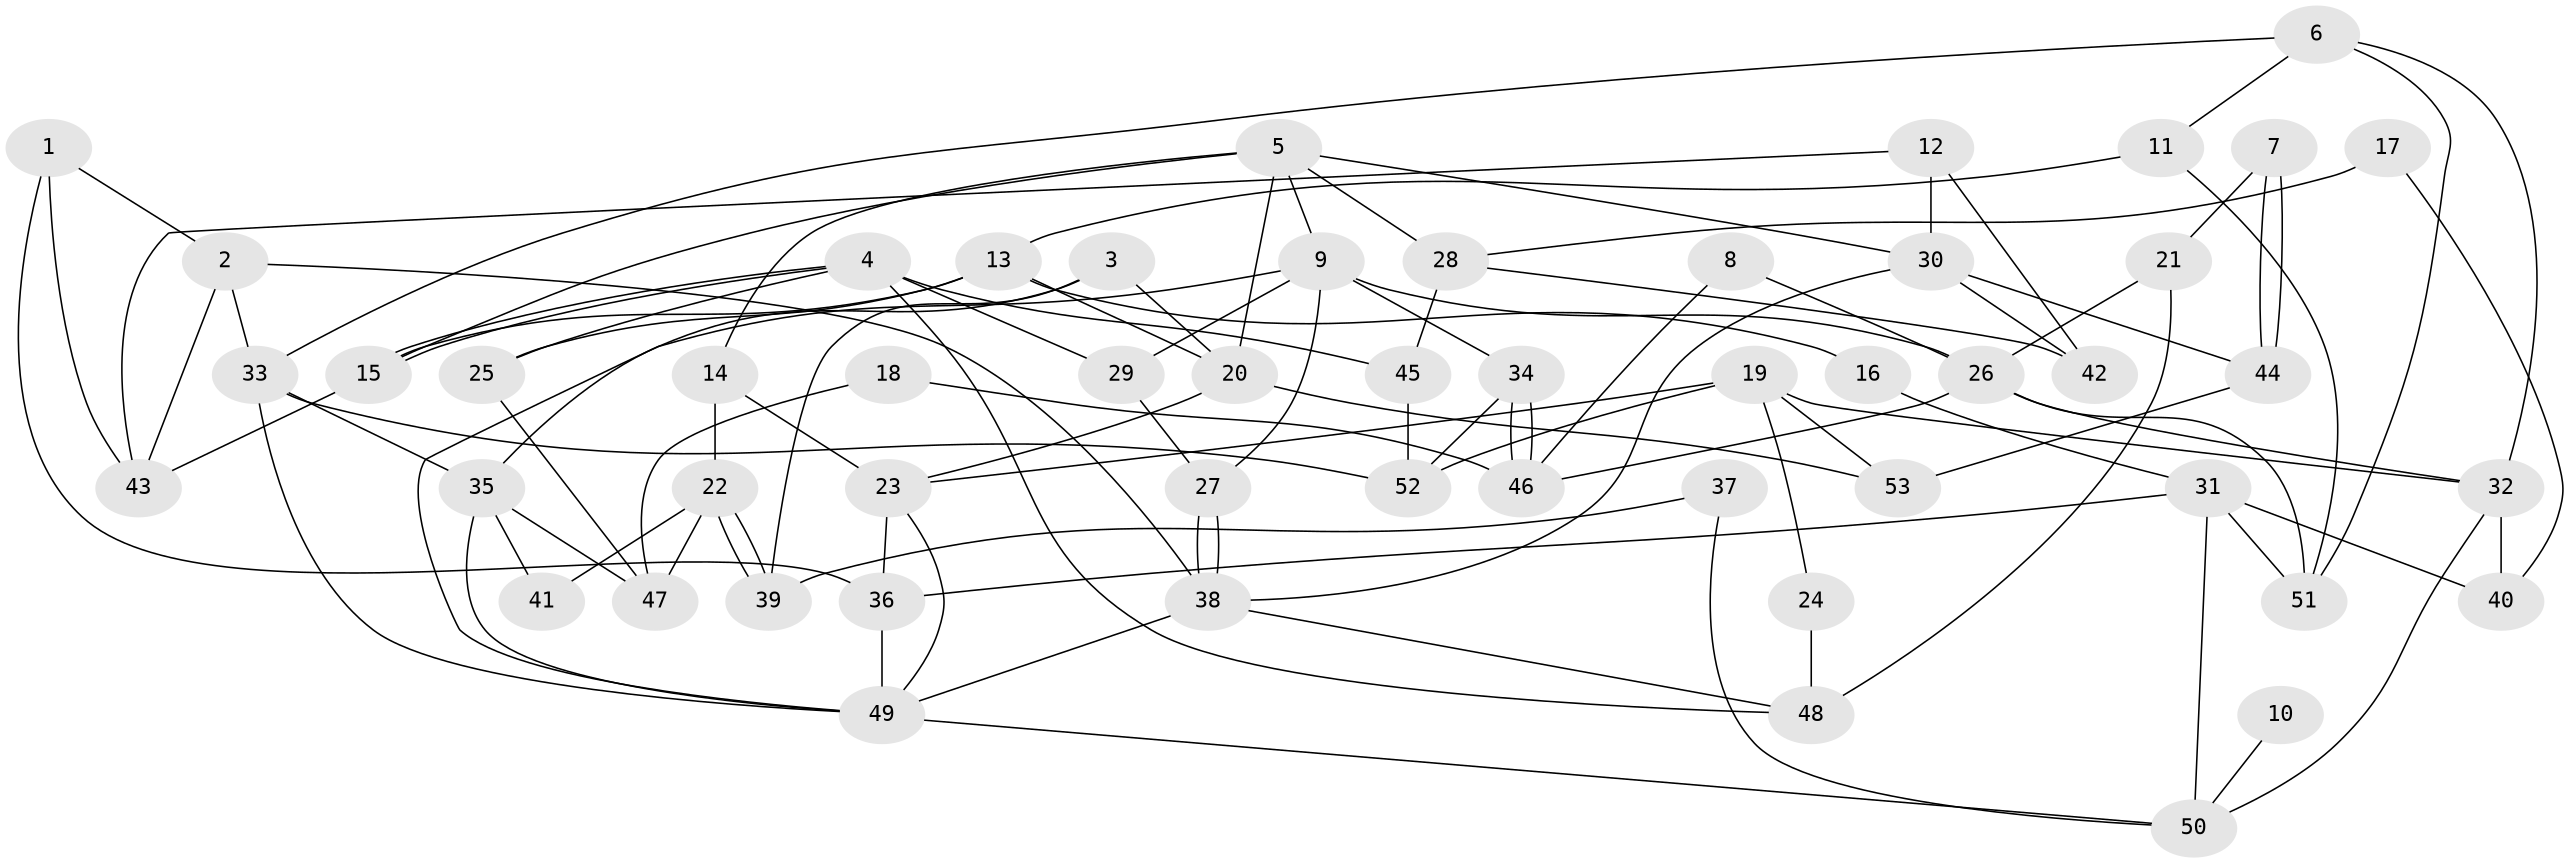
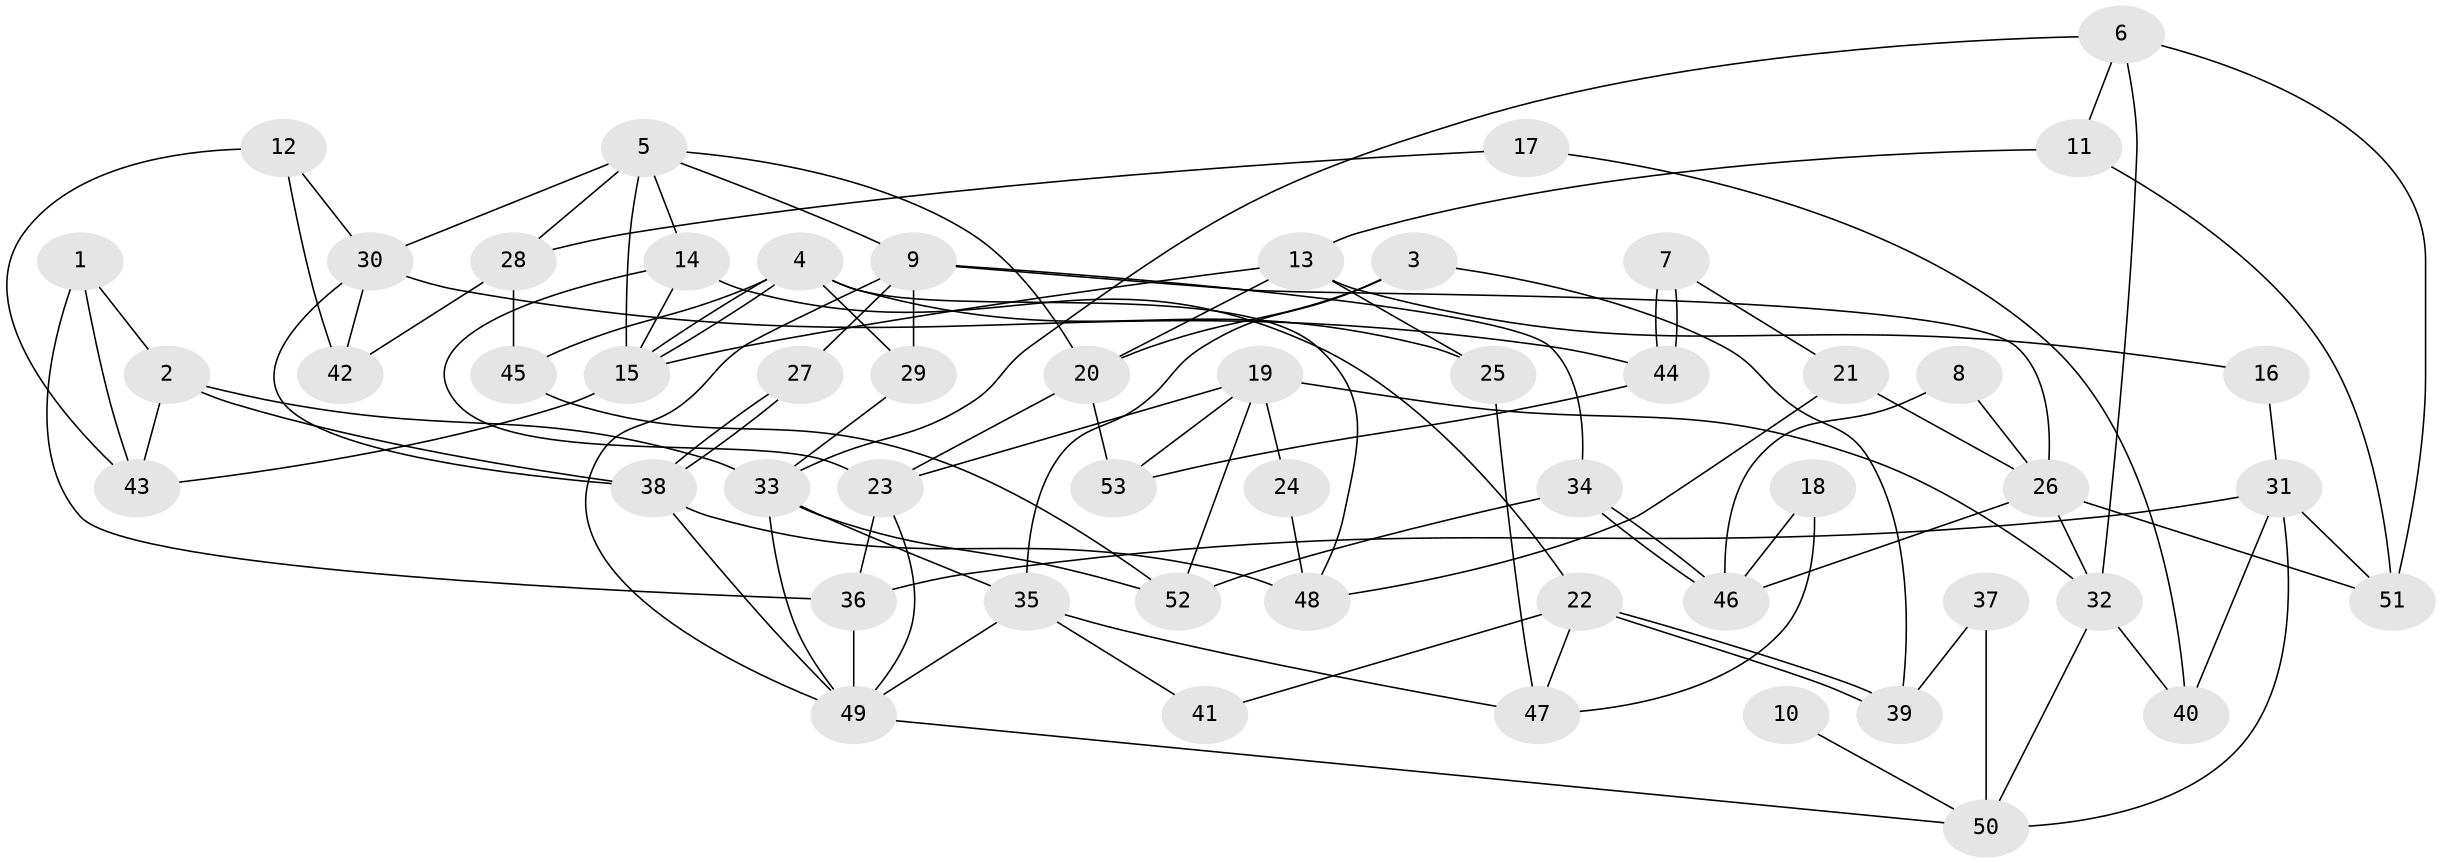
none -> (663, 306)
(1165, 432) -> (847, 426)
